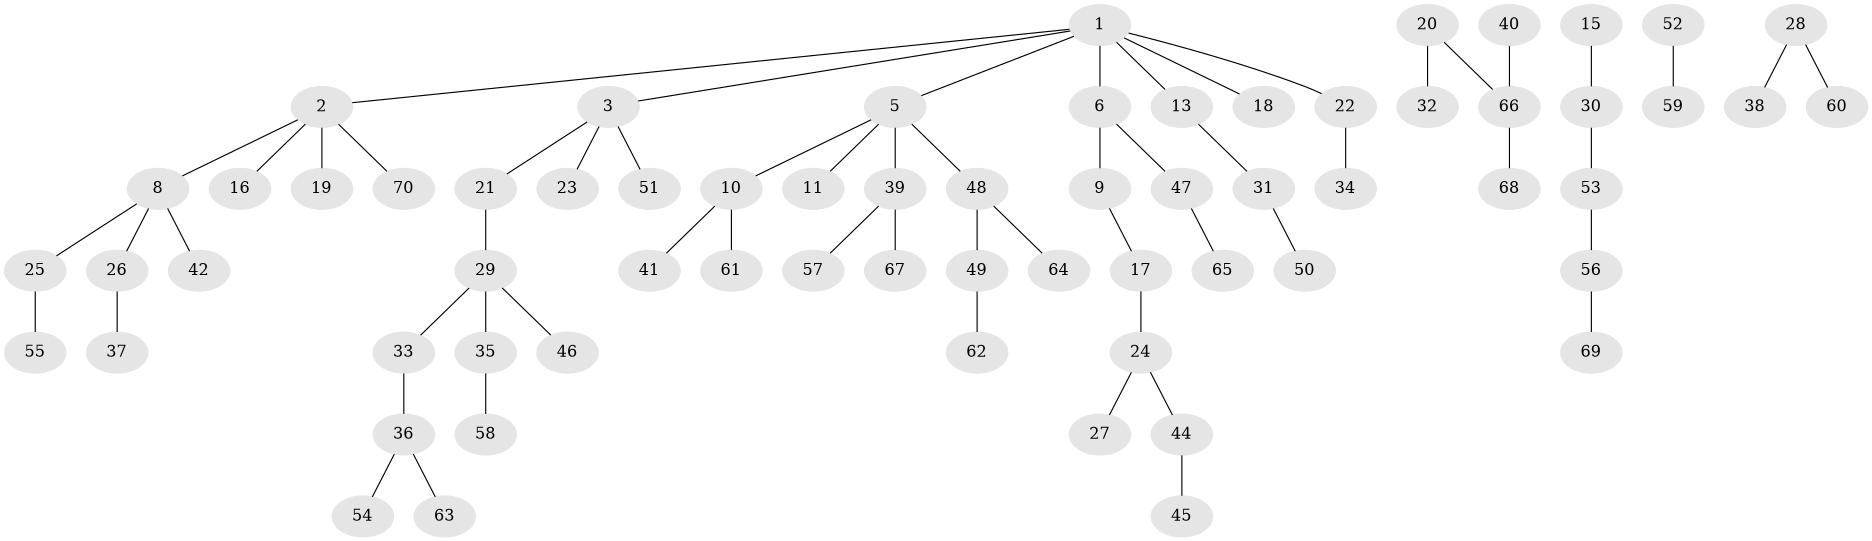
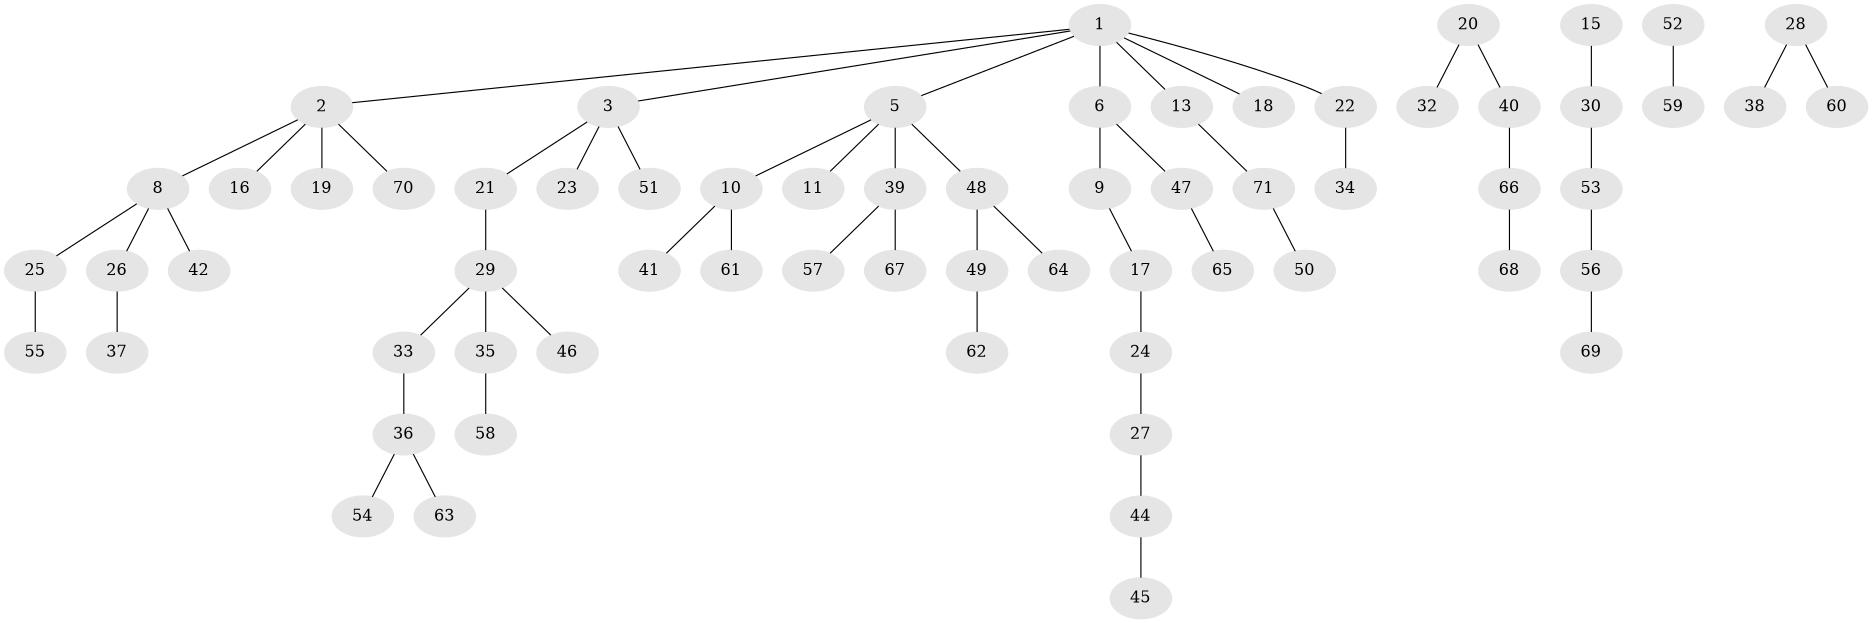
(1468, 66) -> (1489, 66)
(1264, 189) -> (1264, 189)
(1161, 394) -> (1141, 476)
